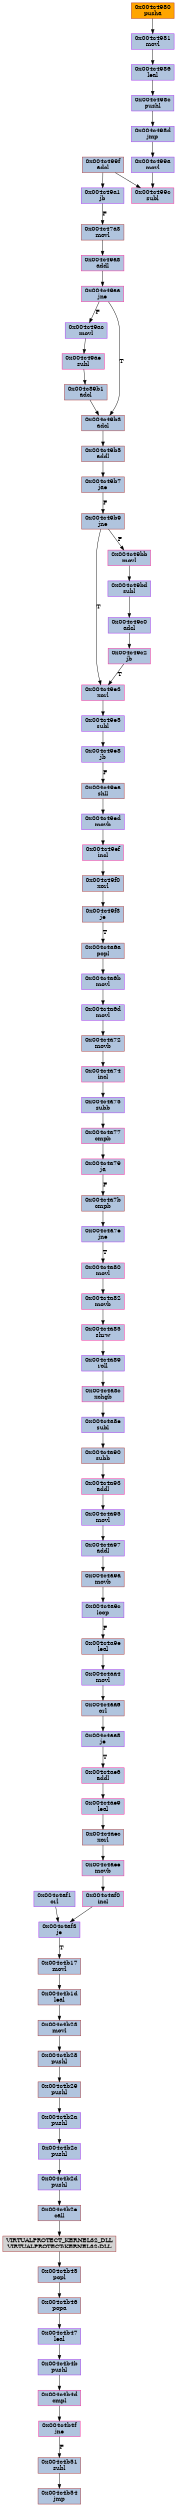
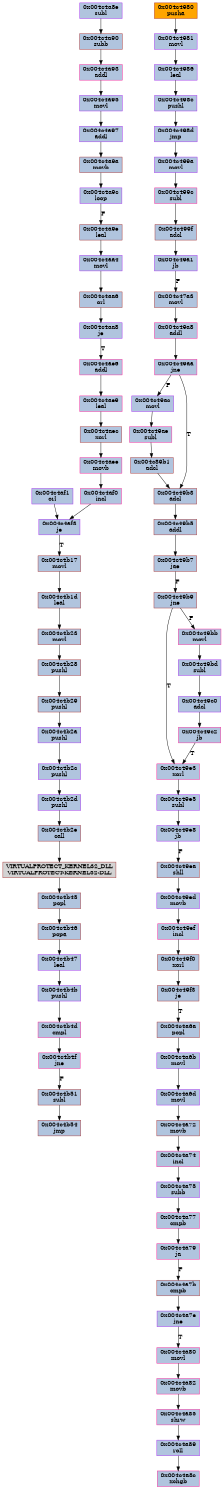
(126, 179) -> (176, 212)
(103, 1407) -> none
